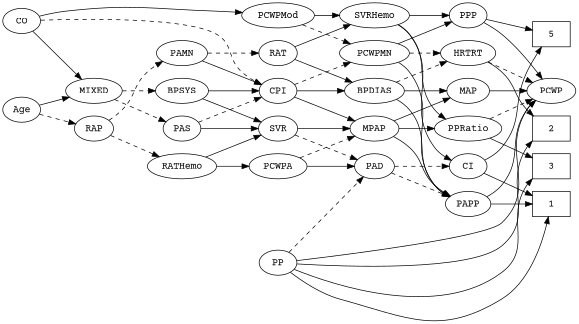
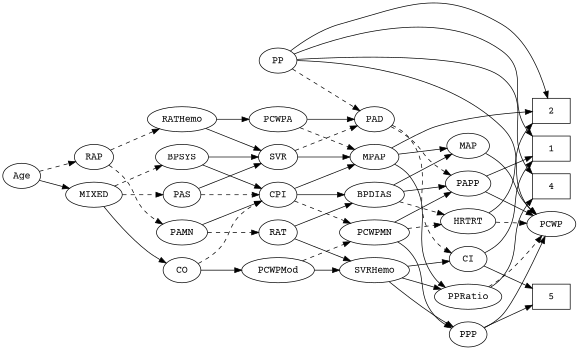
(55, 53) -> (130, 235)
(418, 158) -> (456, 121)
(551, 166) -> (551, 186)
